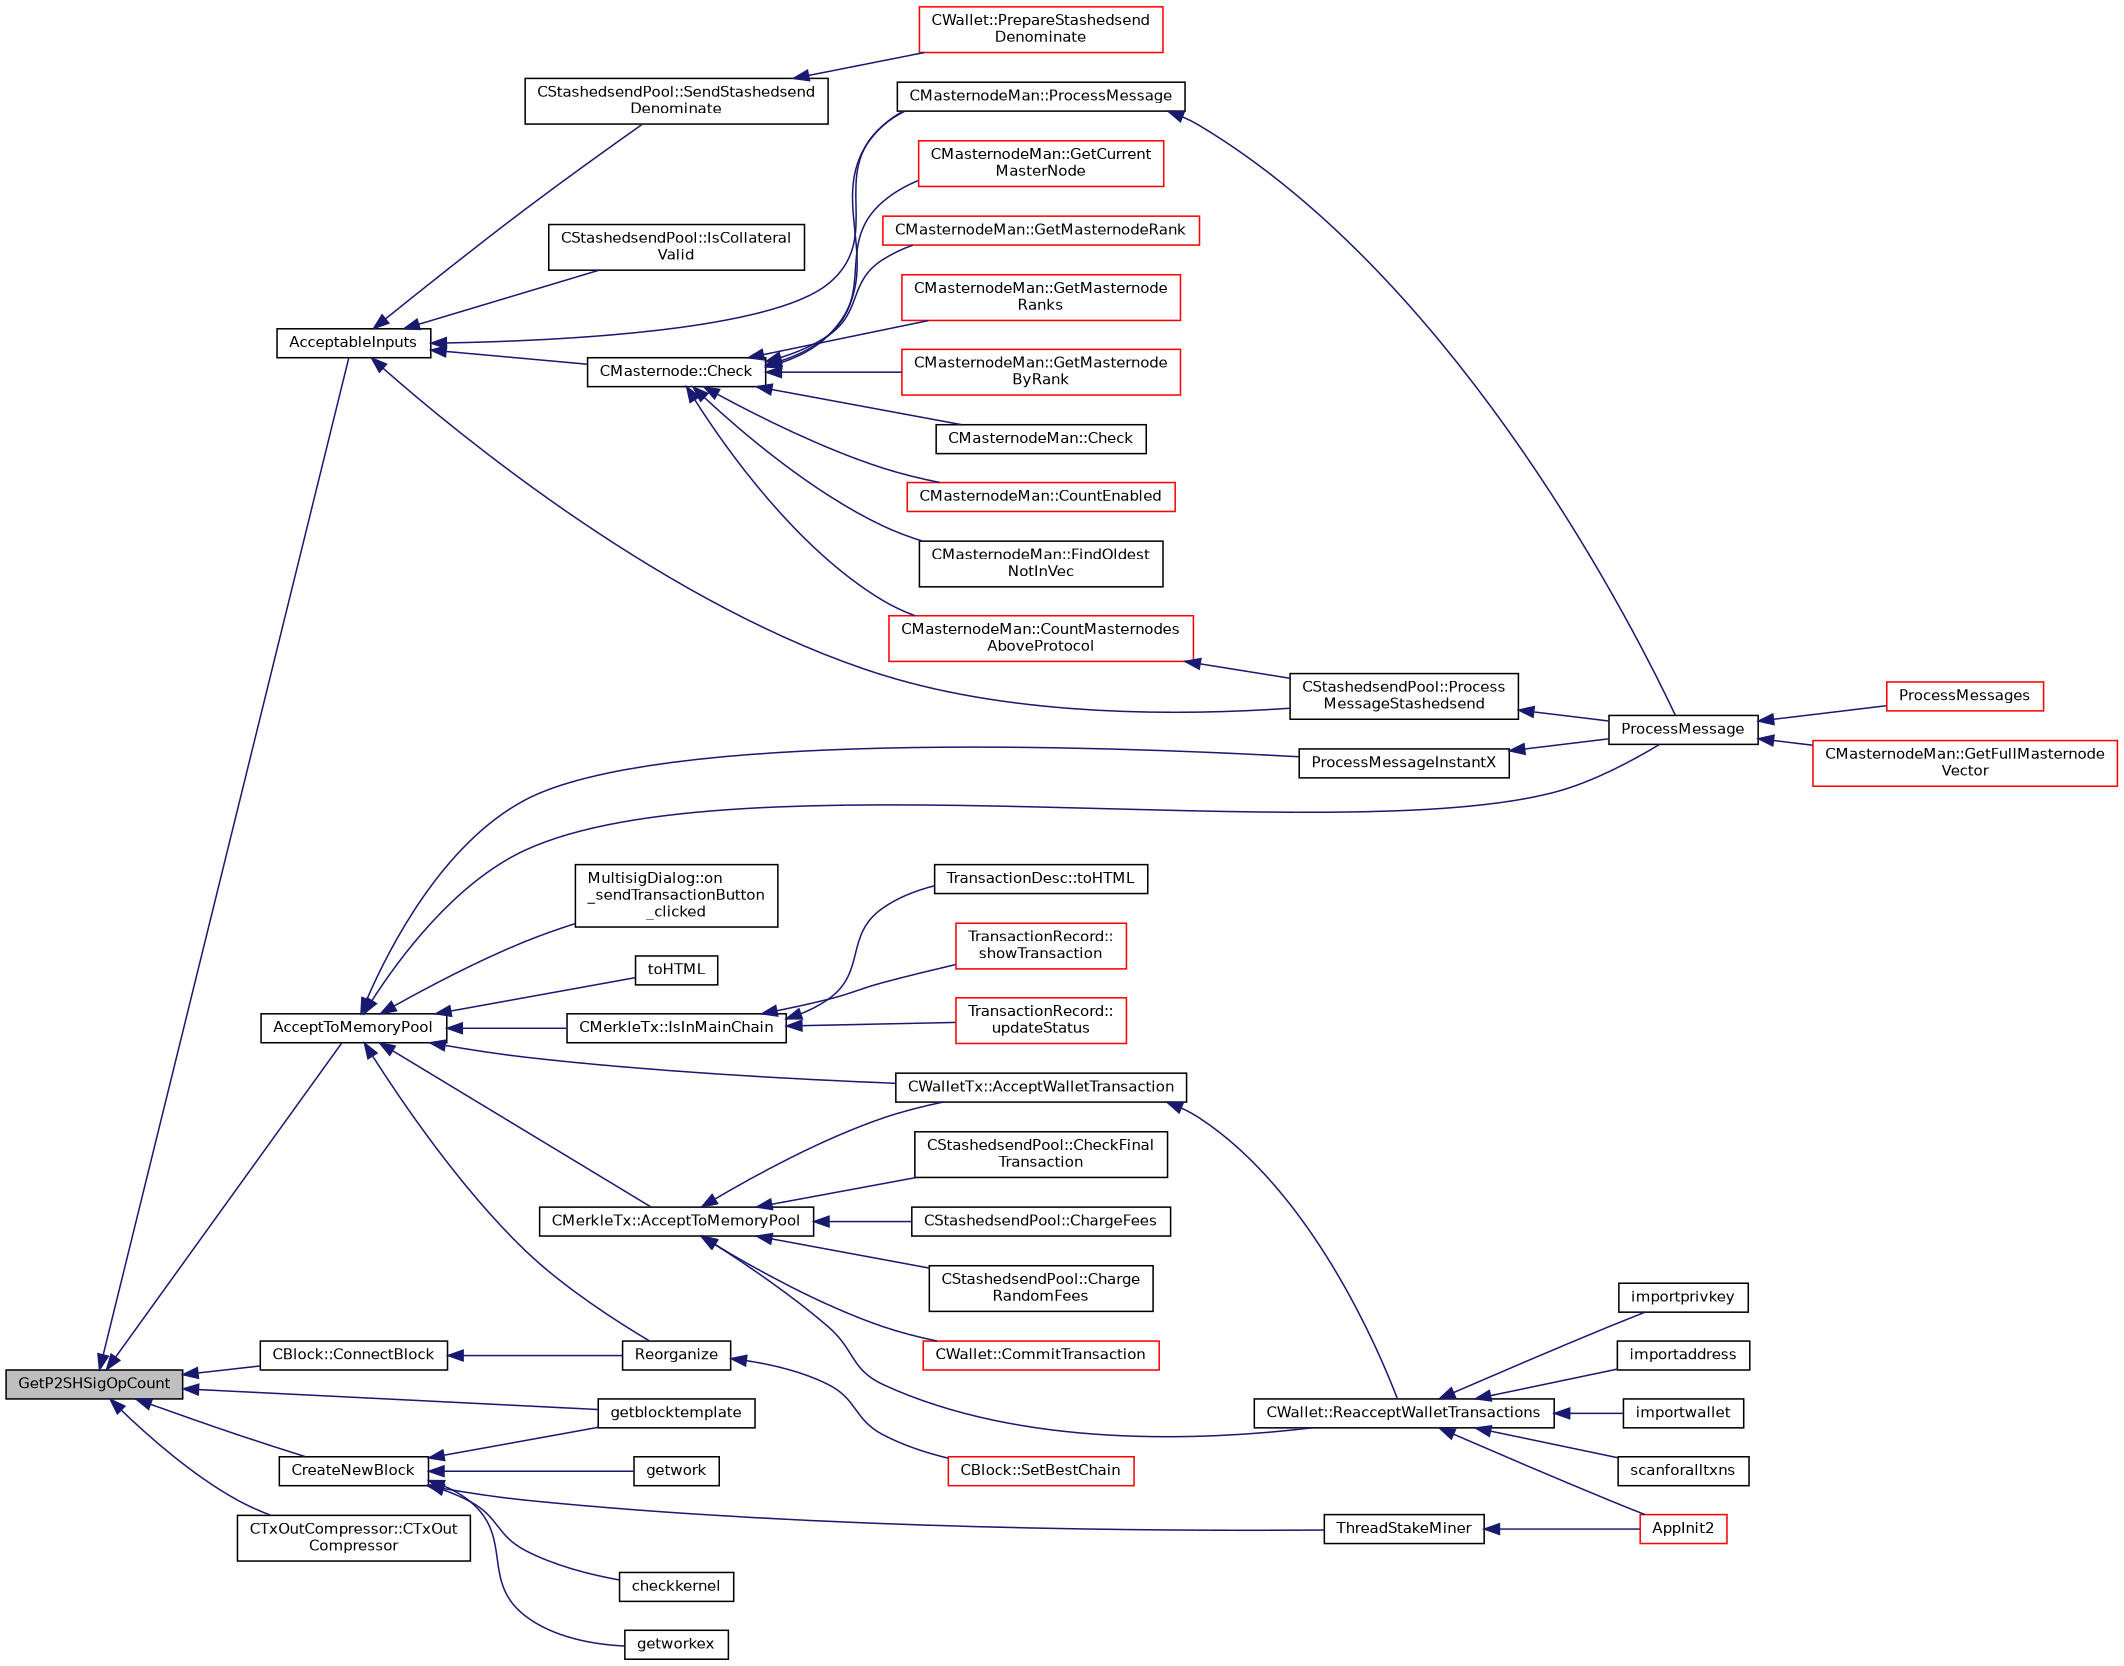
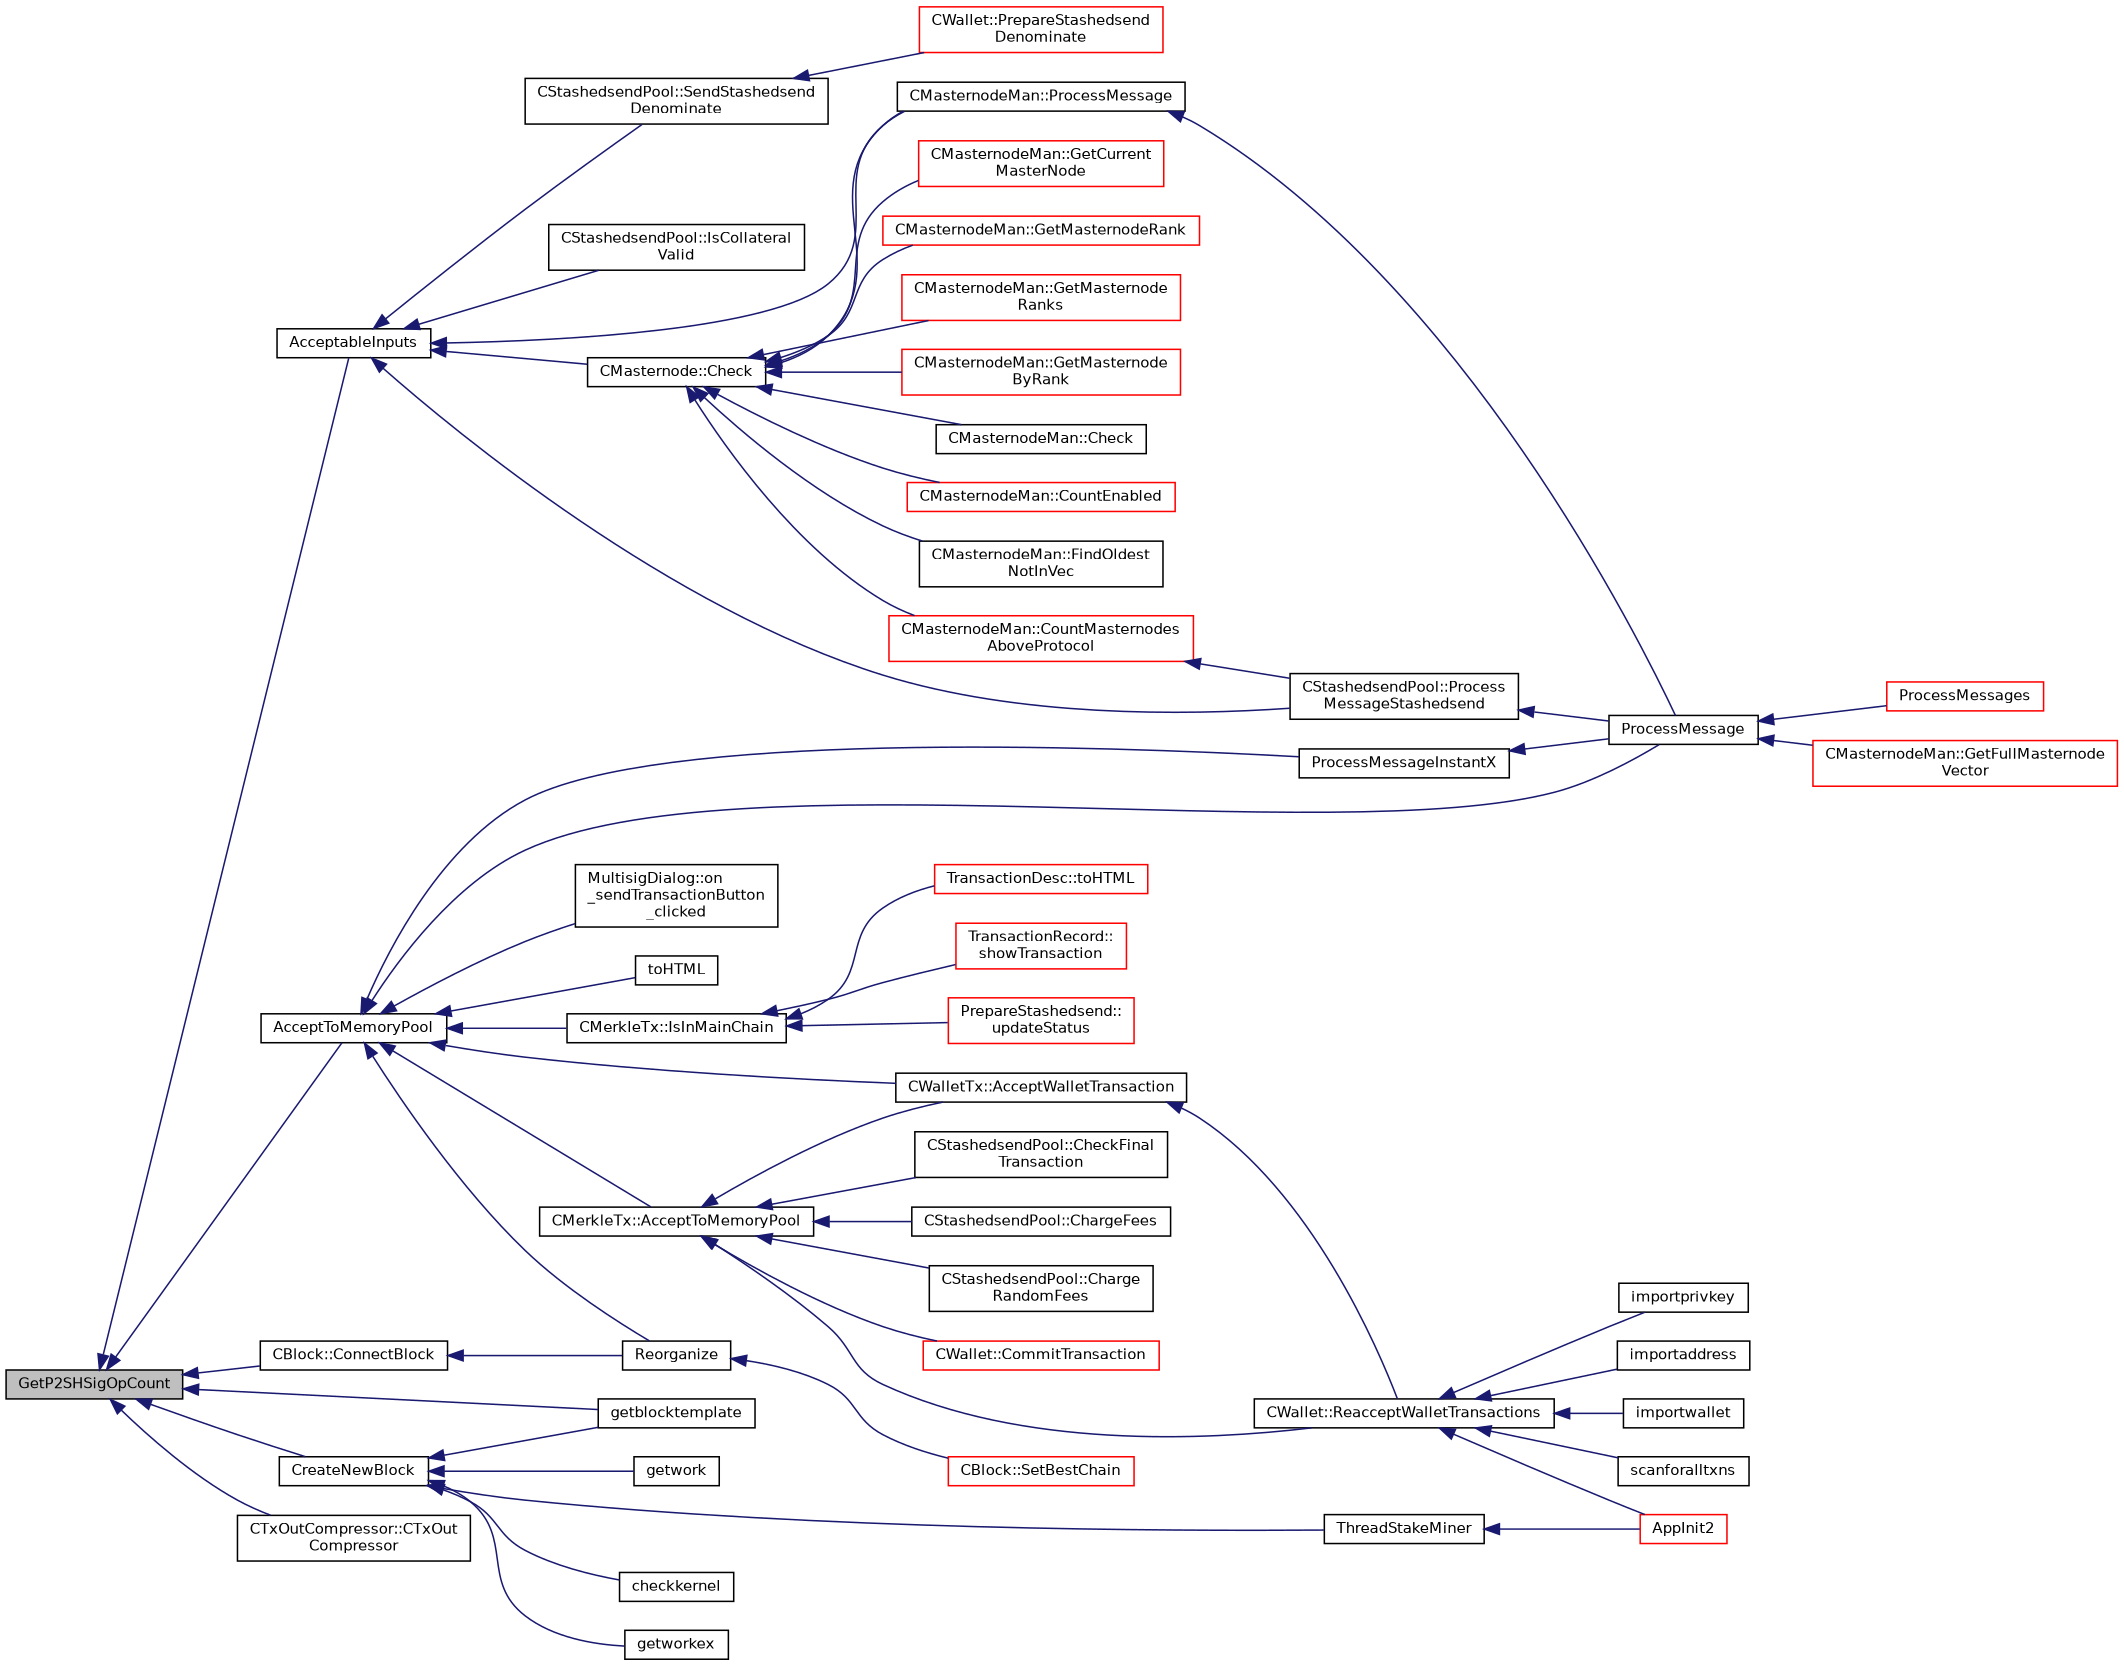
(1041, 879) -> (1041, 879)
(1041, 1021) -> (1041, 1021)
